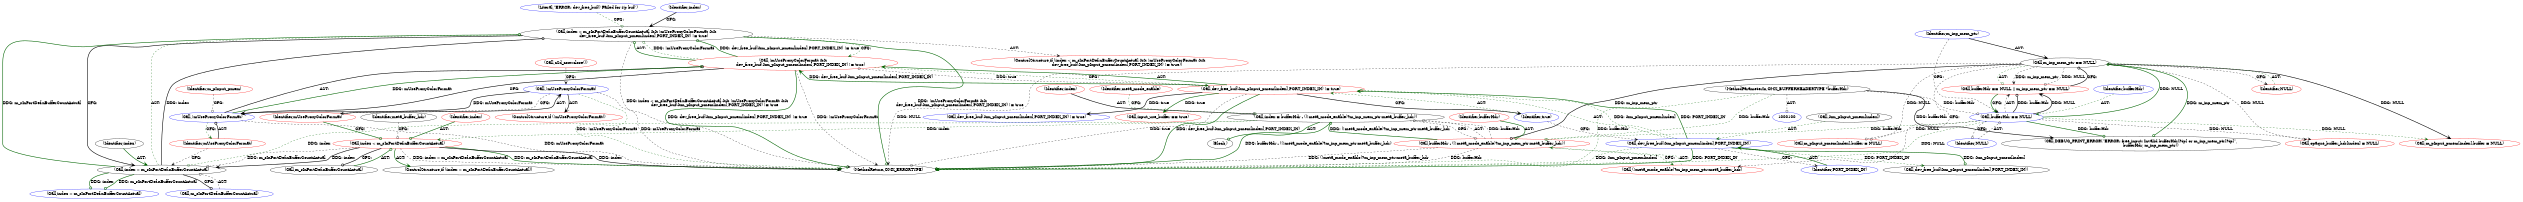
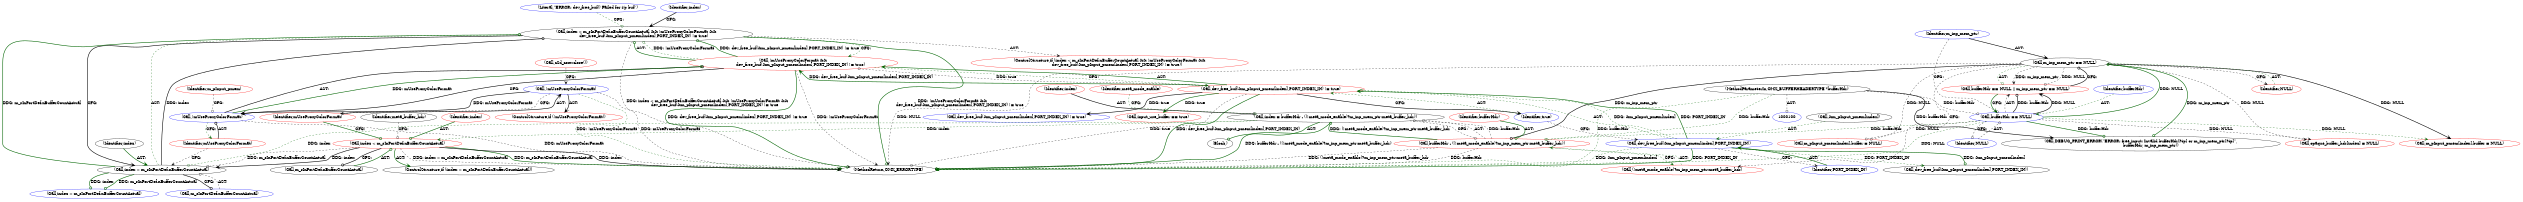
(1940, 94) -> (1940, 95)
